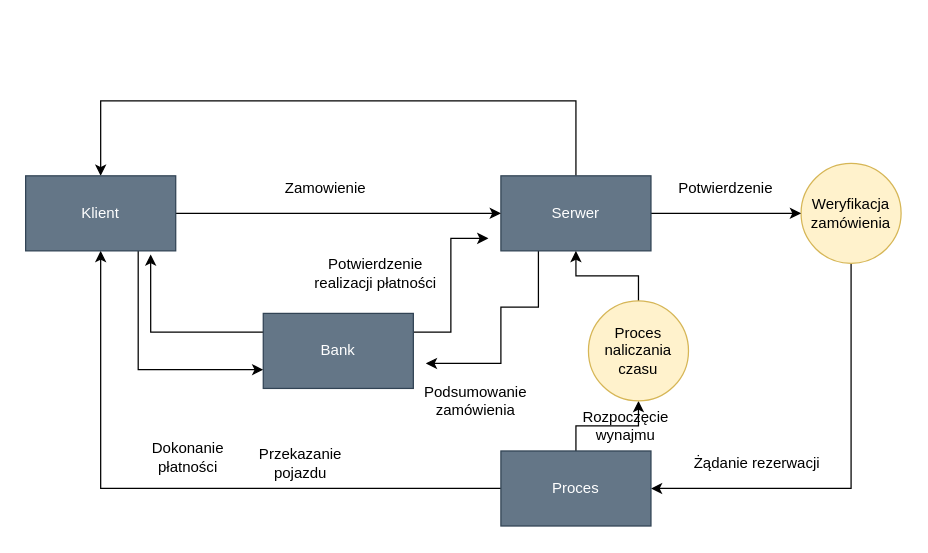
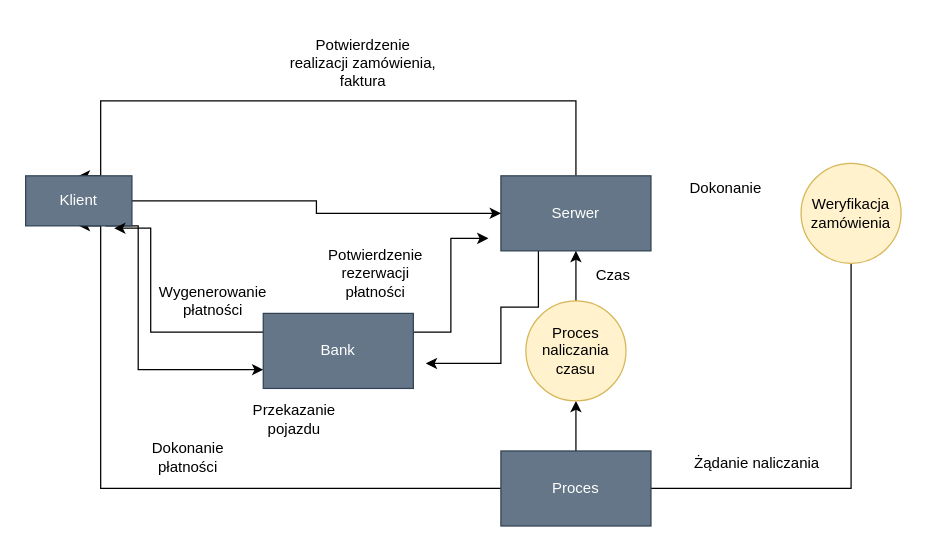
none -> (363, 63)
(326, 188) -> none
(726, 188) -> (726, 188)
(101, 213) -> (79, 201)
(722, 213) -> none
(376, 273) -> (376, 273)
none -> (613, 276)
none -> (213, 301)
(638, 351) -> (576, 351)
(476, 401) -> none
(626, 426) -> none
(301, 463) -> (294, 419)
(757, 463) -> (757, 463)
(661, 488) -> (657, 488)
